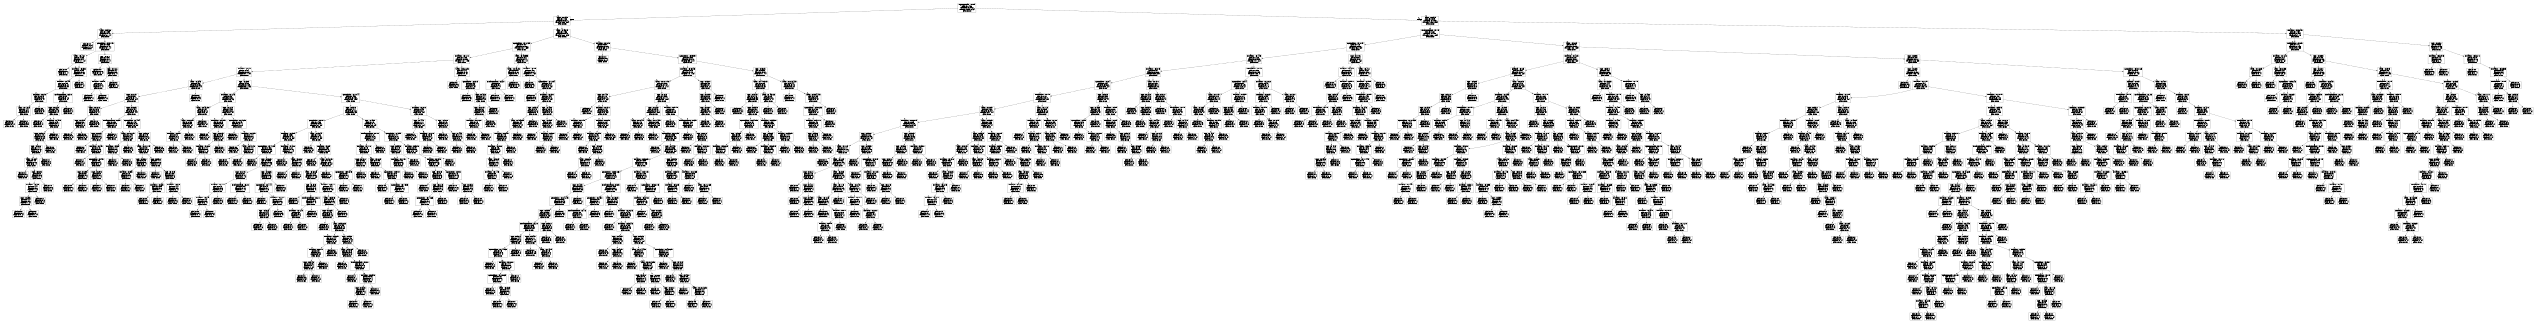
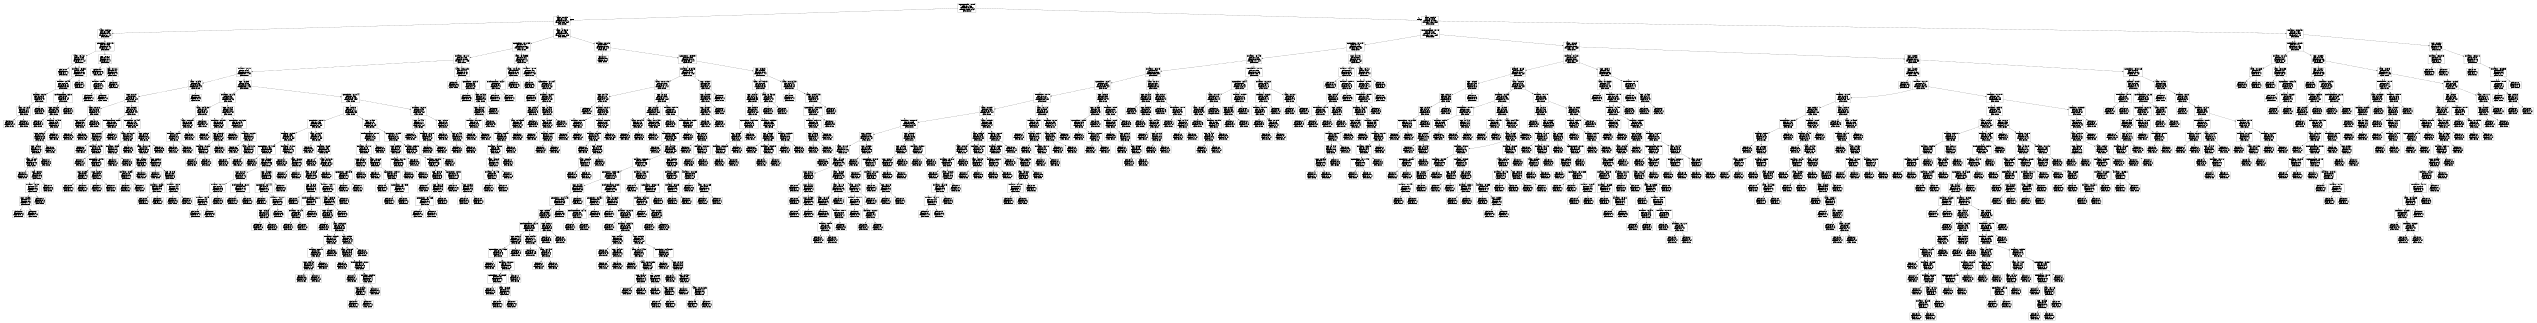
(87, 47) -> none
(737, 111) -> none
(1214, 111) -> (1214, 111)
